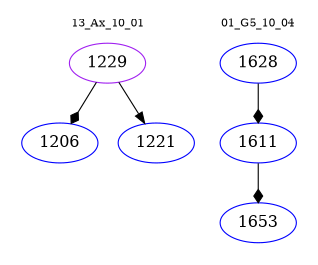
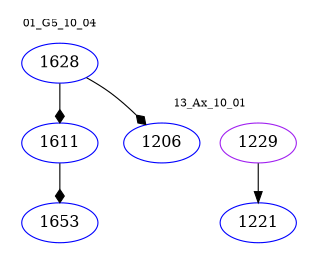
(87, 97) -> (122, 102)
